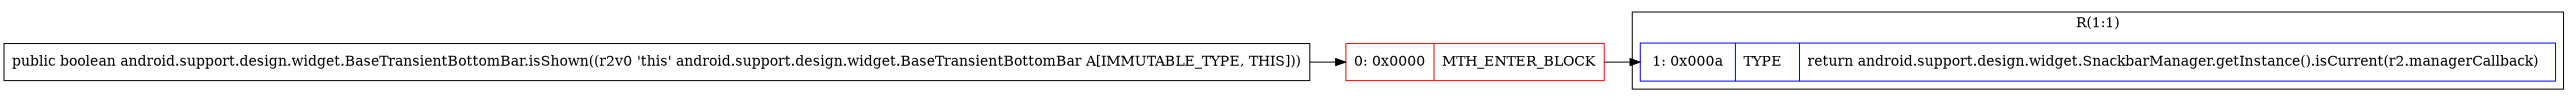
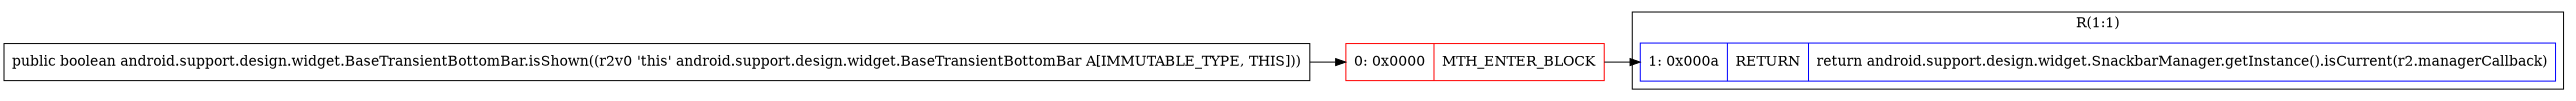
(1763, 62) -> (1768, 62)
